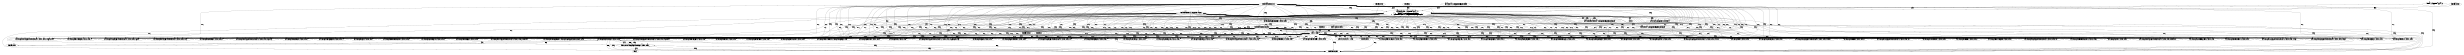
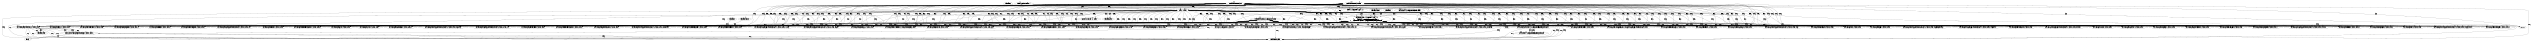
(1379, 4) -> none
(1269, 24) -> (1232, 9)
(1135, 39) -> (1297, 27)
